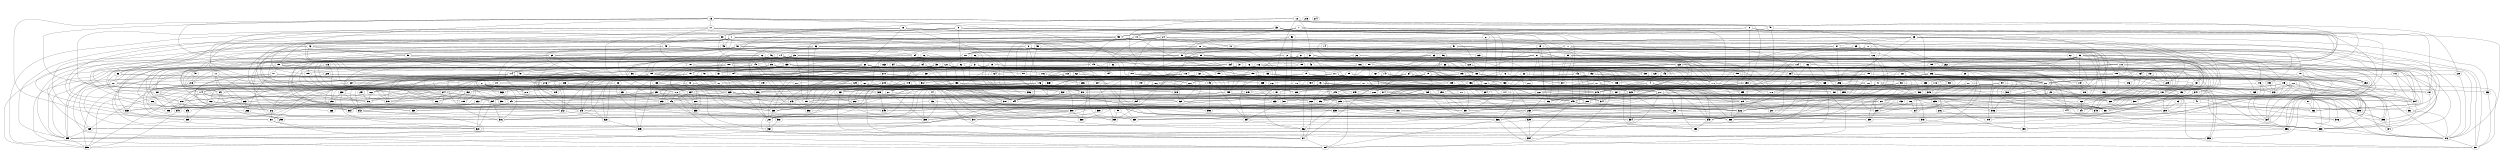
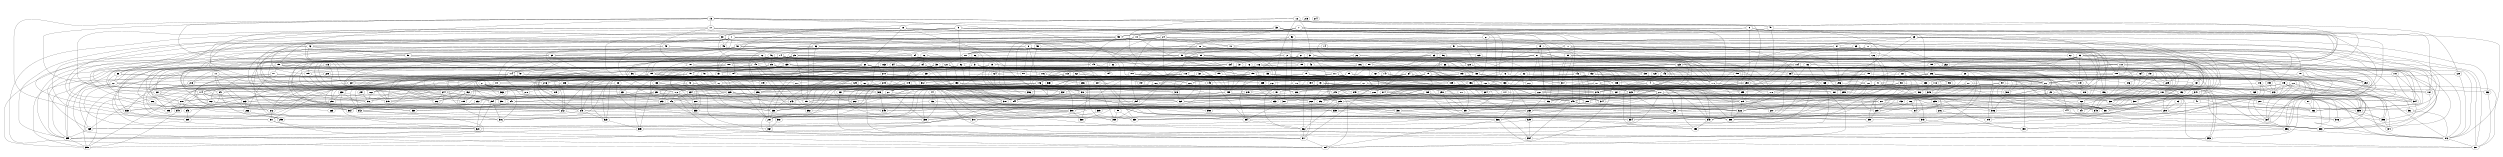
(195, 74) -> none
none -> (2260, 101)
